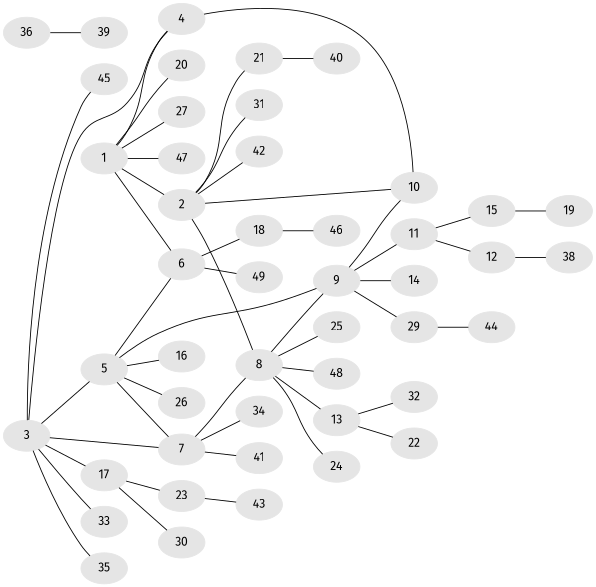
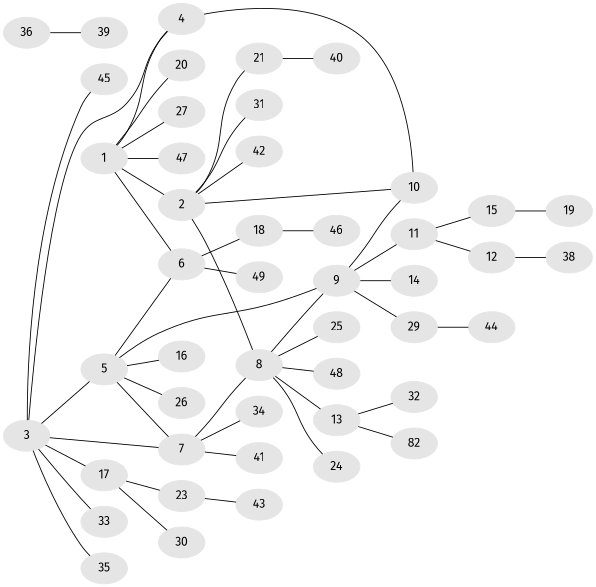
(414, 443) -> (414, 443)
